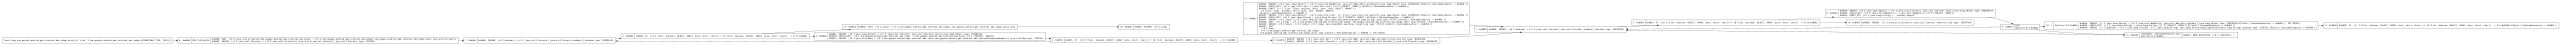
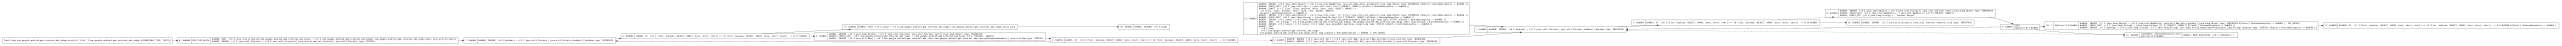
(1876, 32) -> (1876, 32)
